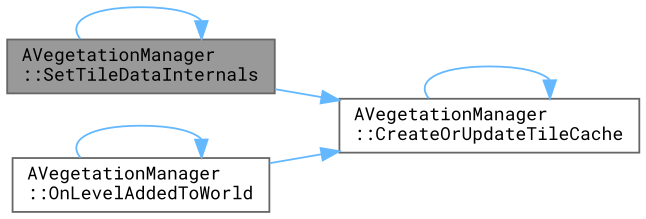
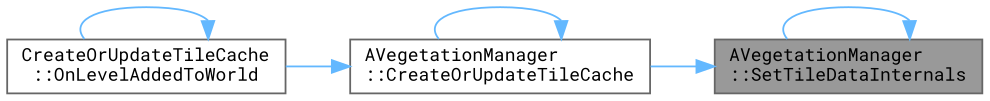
(298, 93) -> (673, 66)
(141, 185) -> (146, 66)
